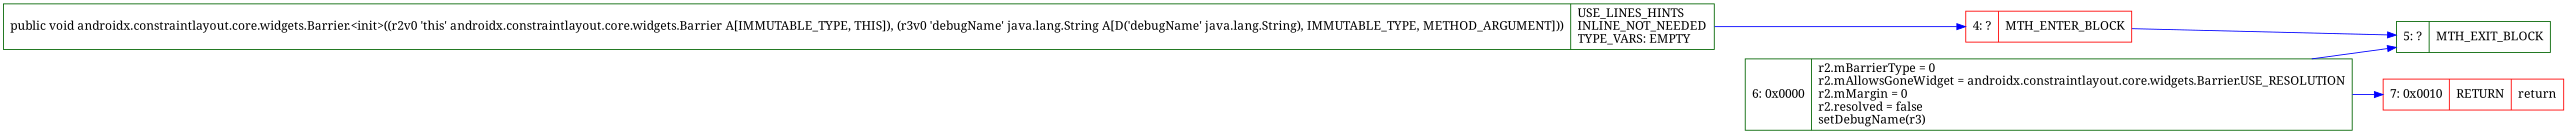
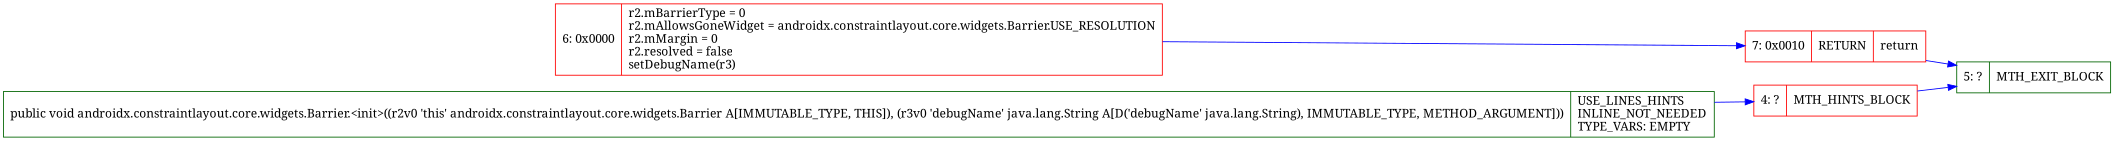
(2065, 26) -> (1852, 100)
(2350, 54) -> (1937, 62)
(2049, 95) -> (859, 40)
